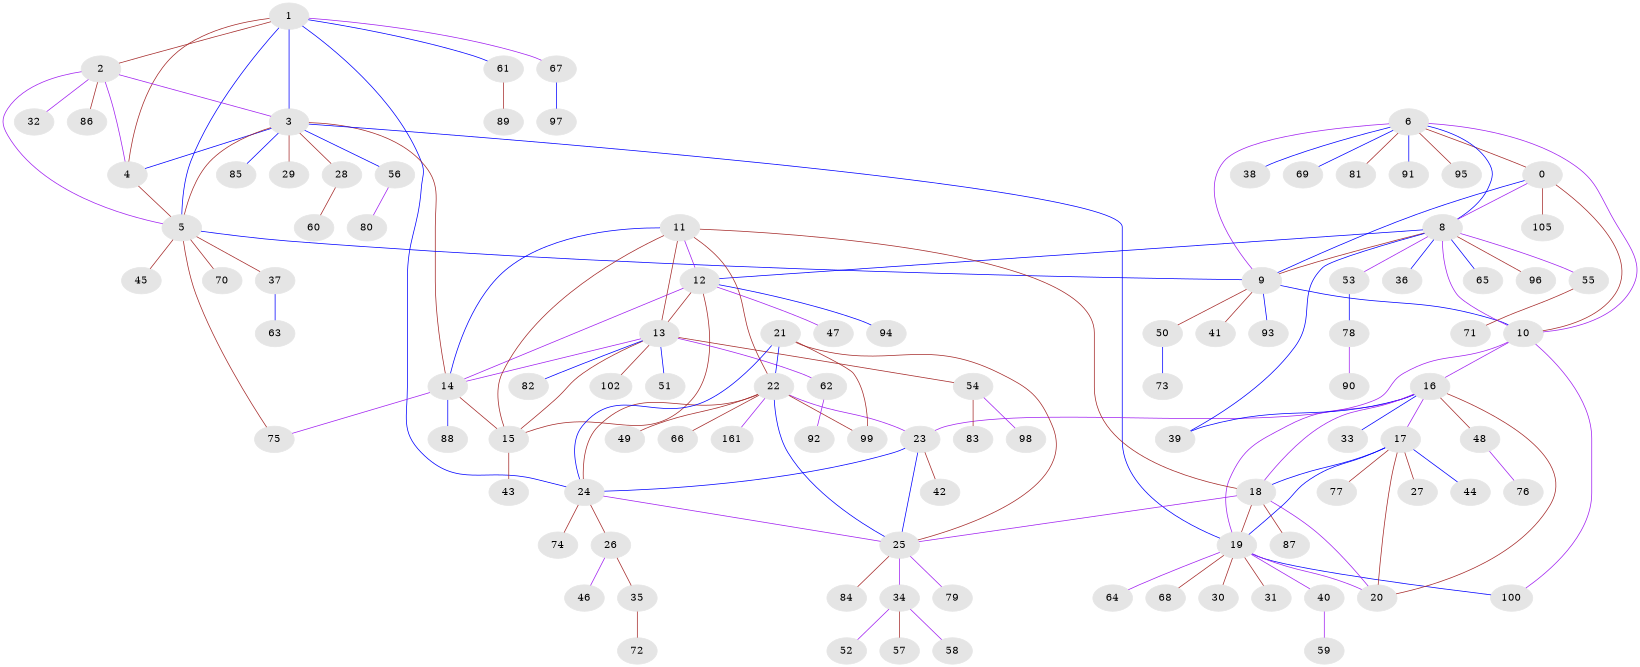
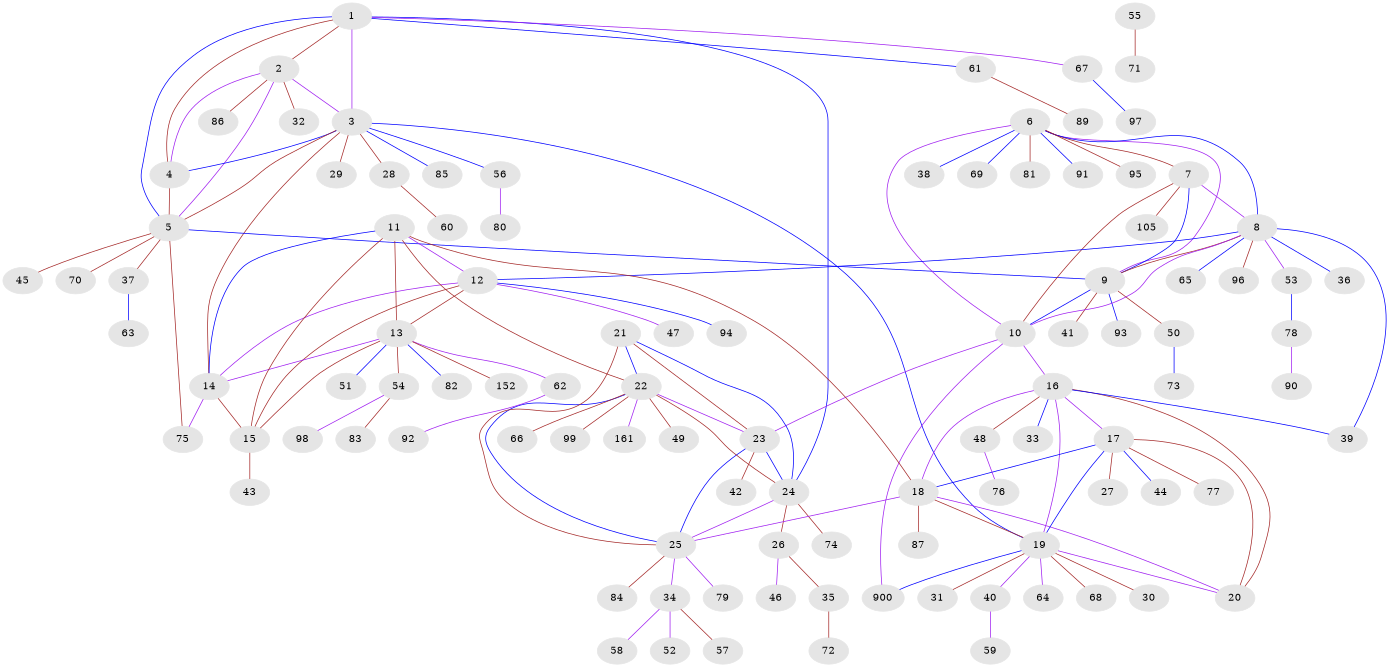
(289, 69) -> (352, 69)
(68, 96) -> (289, 95)
(1542, 175) -> (1189, 175)
(1517, 251) -> none
(850, 370) -> (690, 386)
(611, 386) -> (506, 386)
(448, 439) -> none
(1512, 598) -> (883, 598)
